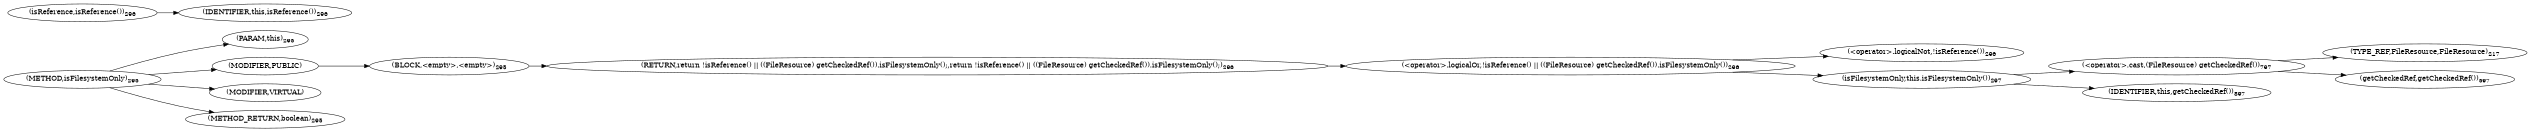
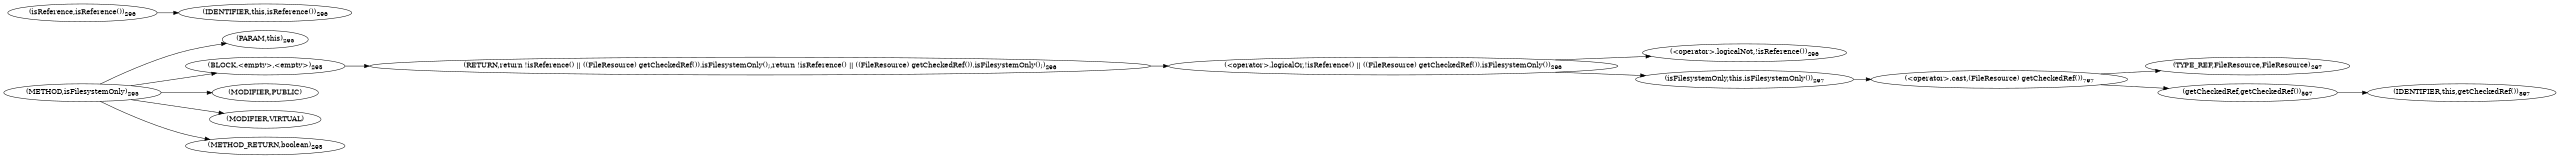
(2494, 52) -> (2317, 65)
(341, 66) -> (171, 80)
(2051, 86) -> (2350, 93)
